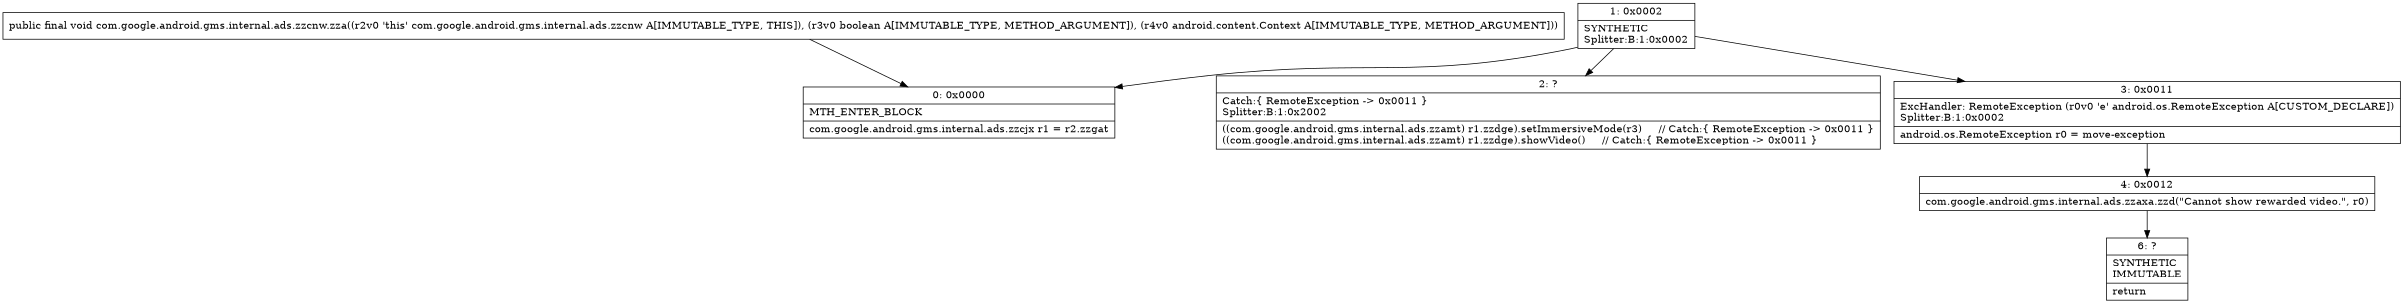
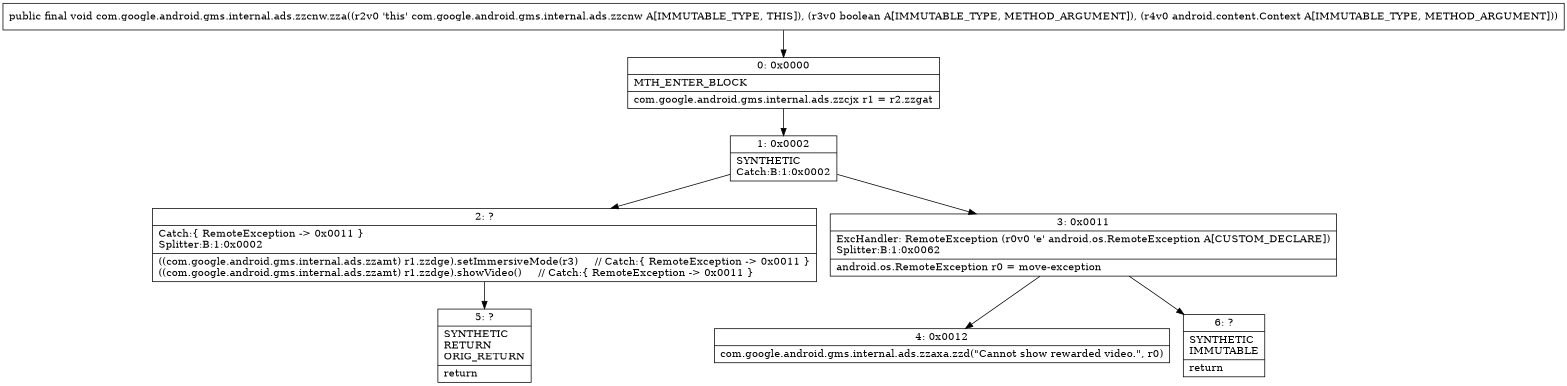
(1636, 40) -> (784, 172)
(1350, 68) -> (784, 118)
(1275, 112) -> (211, 245)
(1952, 118) -> (889, 250)
(2147, 221) -> (1154, 293)
none -> (485, 346)
